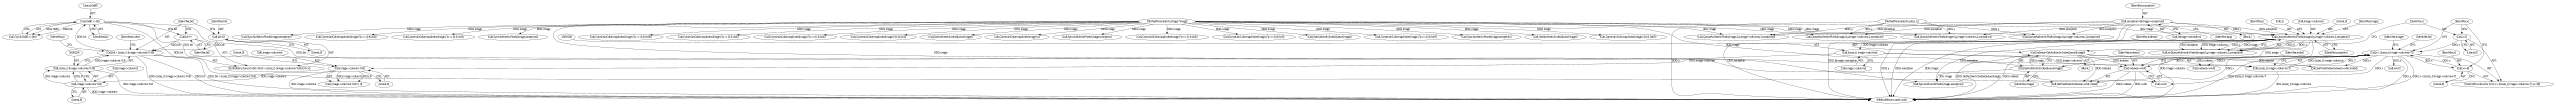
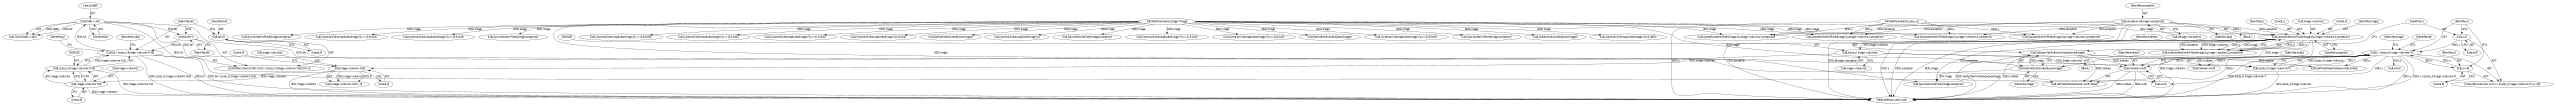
(2280, 21) -> (2280, 21)
(46, 24) -> none
(2187, 29) -> (2187, 25)
(186, 37) -> (186, 37)
(188, 50) -> none
